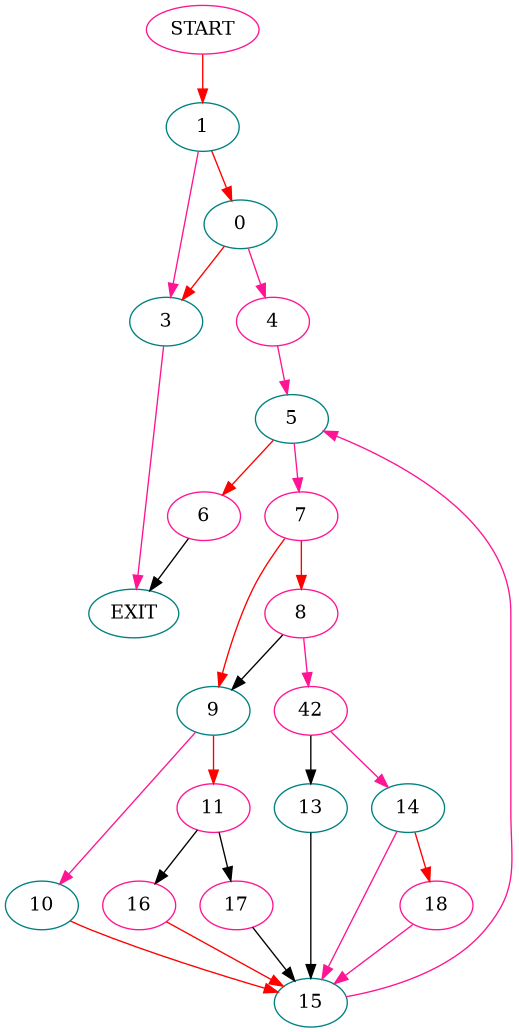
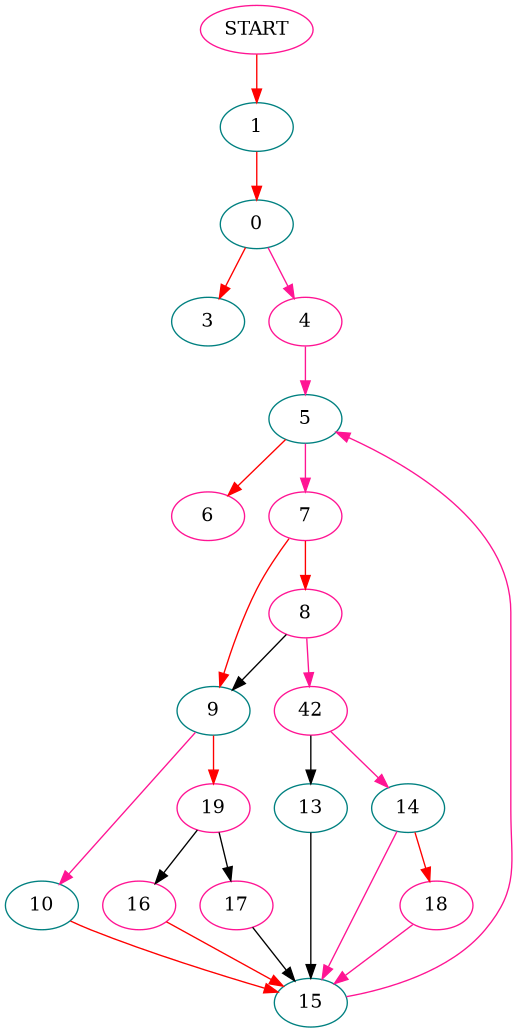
(186, 217) -> none
(134, 614) -> none
(214, 808) -> (214, 808)
